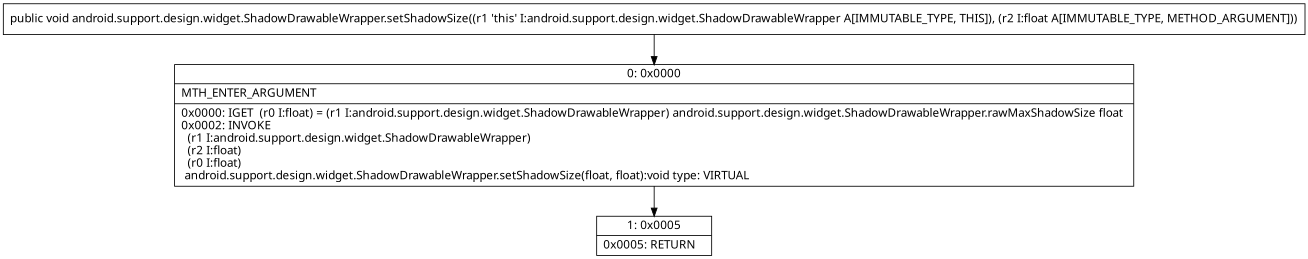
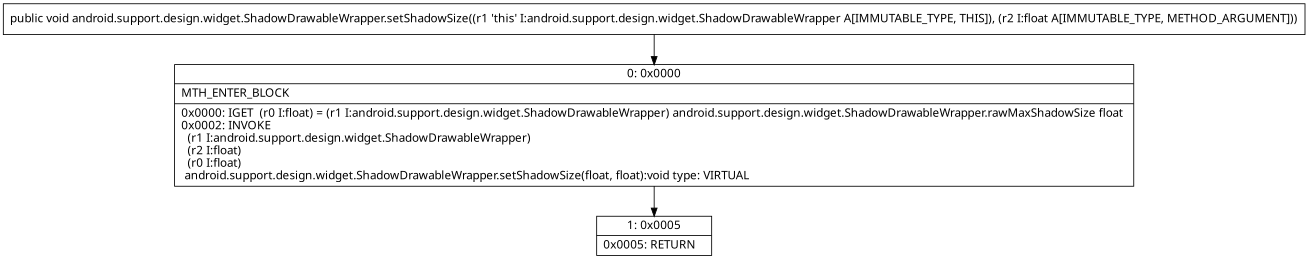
(249, 93) -> (235, 93)
